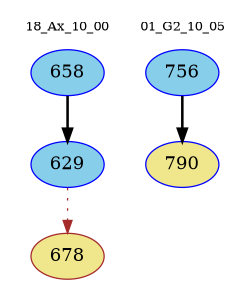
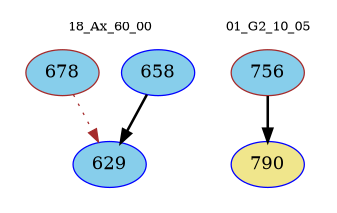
(68, 27) -> (110, 27)
(182, 73) -> (268, 73)
(68, 204) -> (83, 113)
(68, 256) -> (62, 73)
